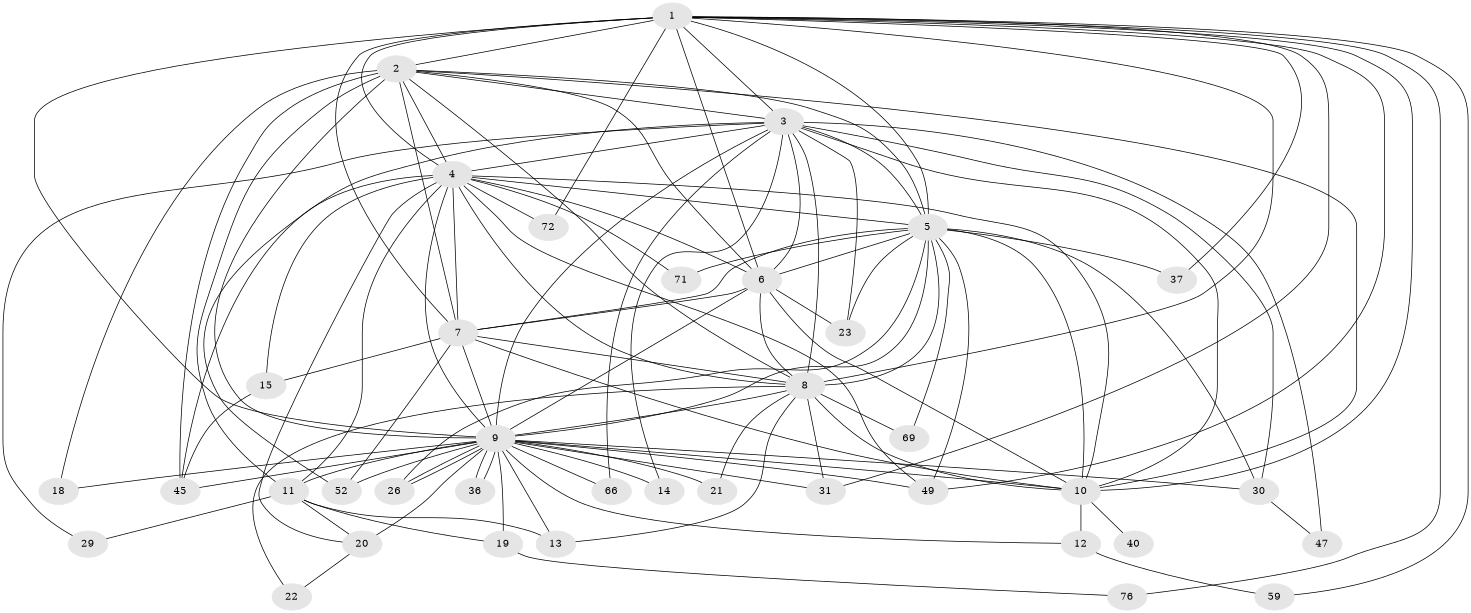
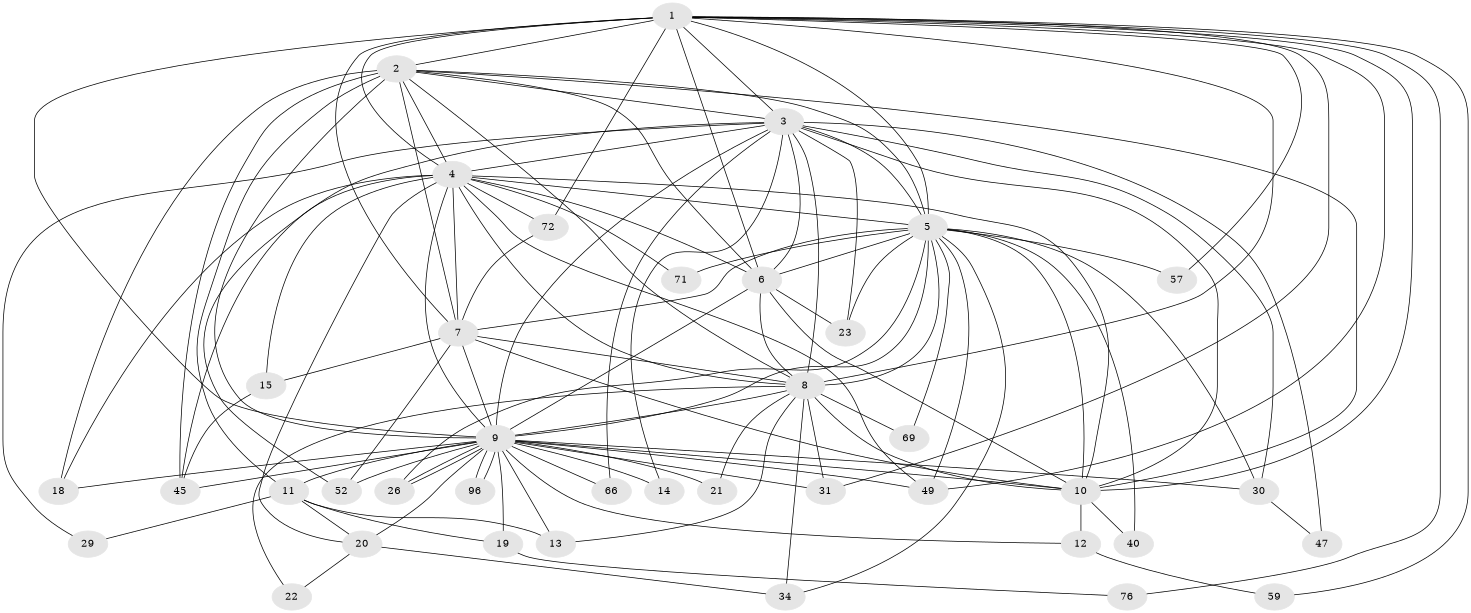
(1177, 280) -> (1177, 280)
(612, 311) -> (489, 270)
(362, 332) -> (189, 288)
none -> (1103, 335)
(475, 491) -> (475, 491)
none -> (785, 597)
